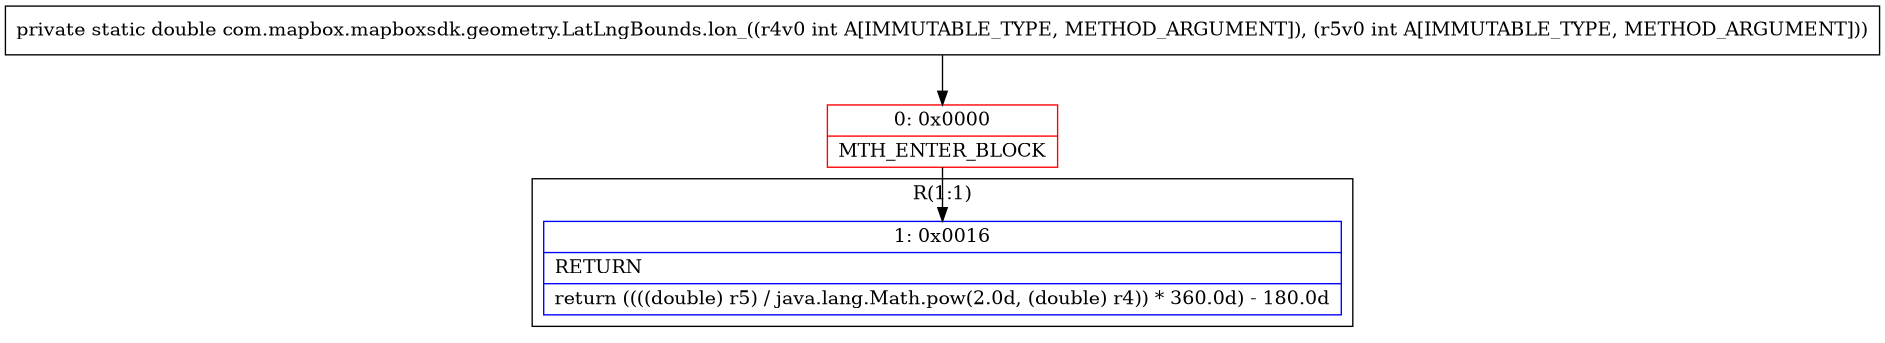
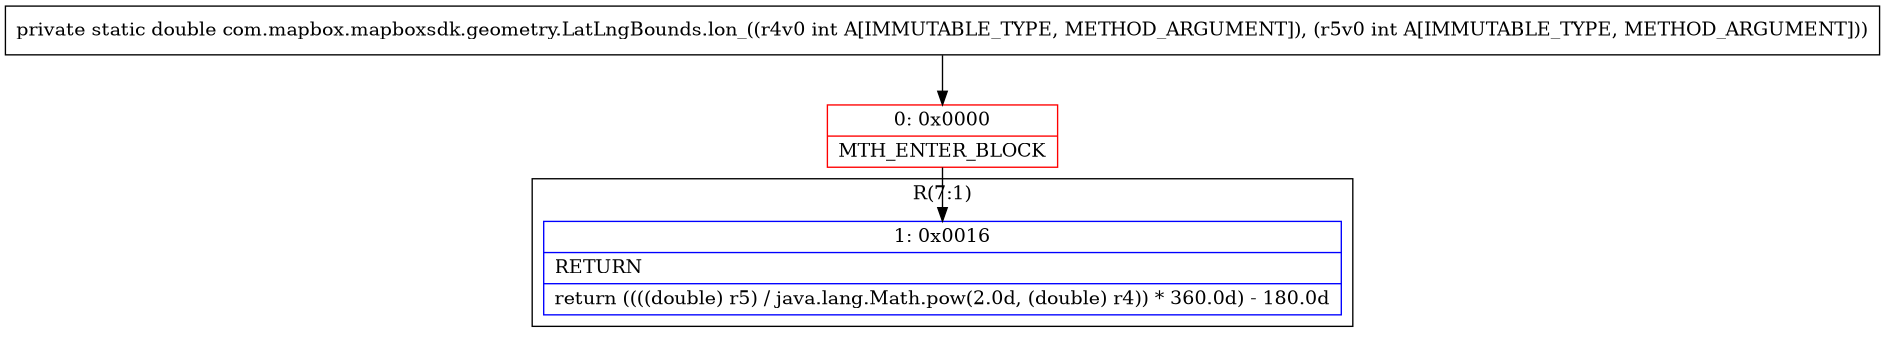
(942, 194) -> (942, 194)
